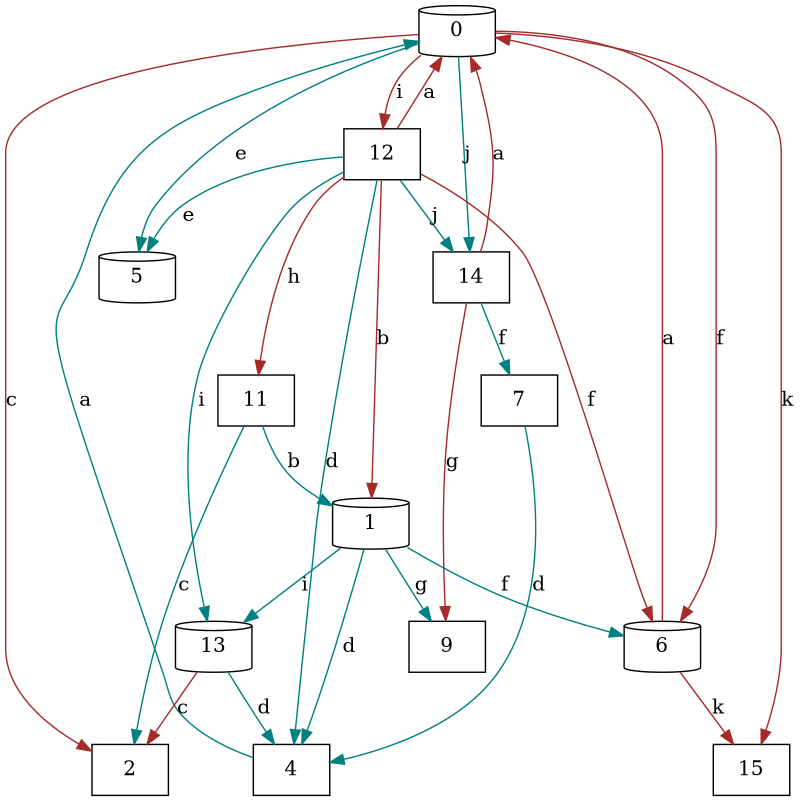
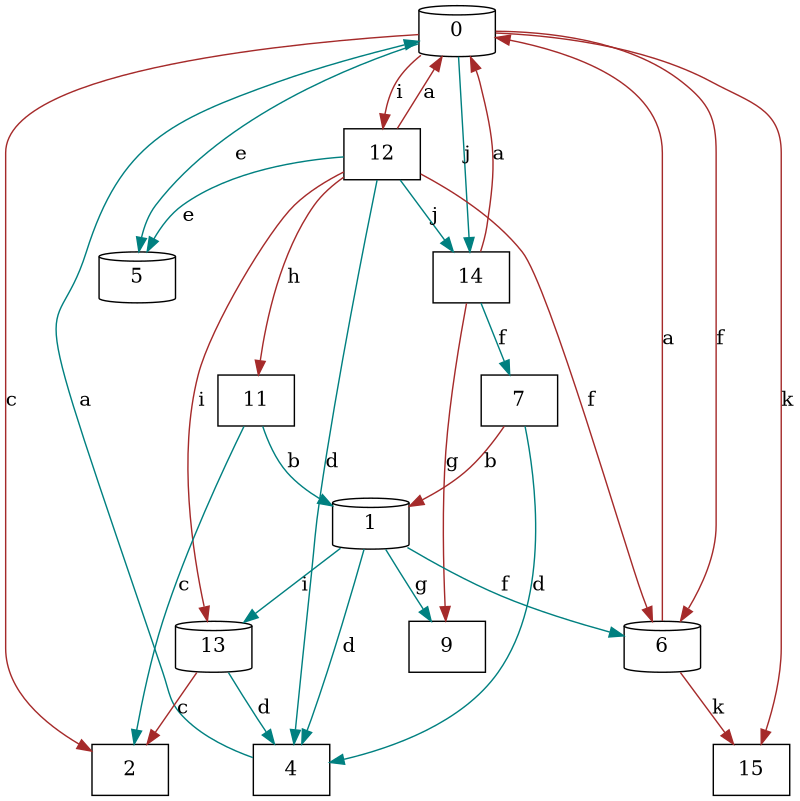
(377, 332) -> (468, 469)
(202, 364) -> (202, 364)
